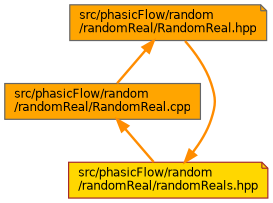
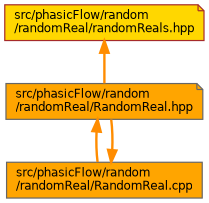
(139, 145) -> (112, 135)
